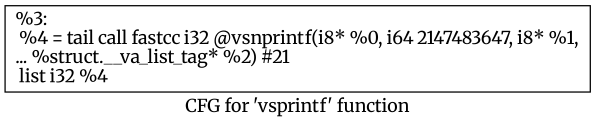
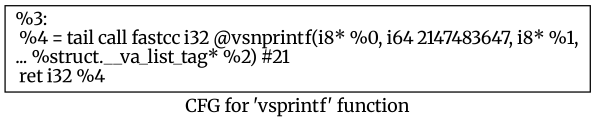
(62, 77) -> (60, 77)
